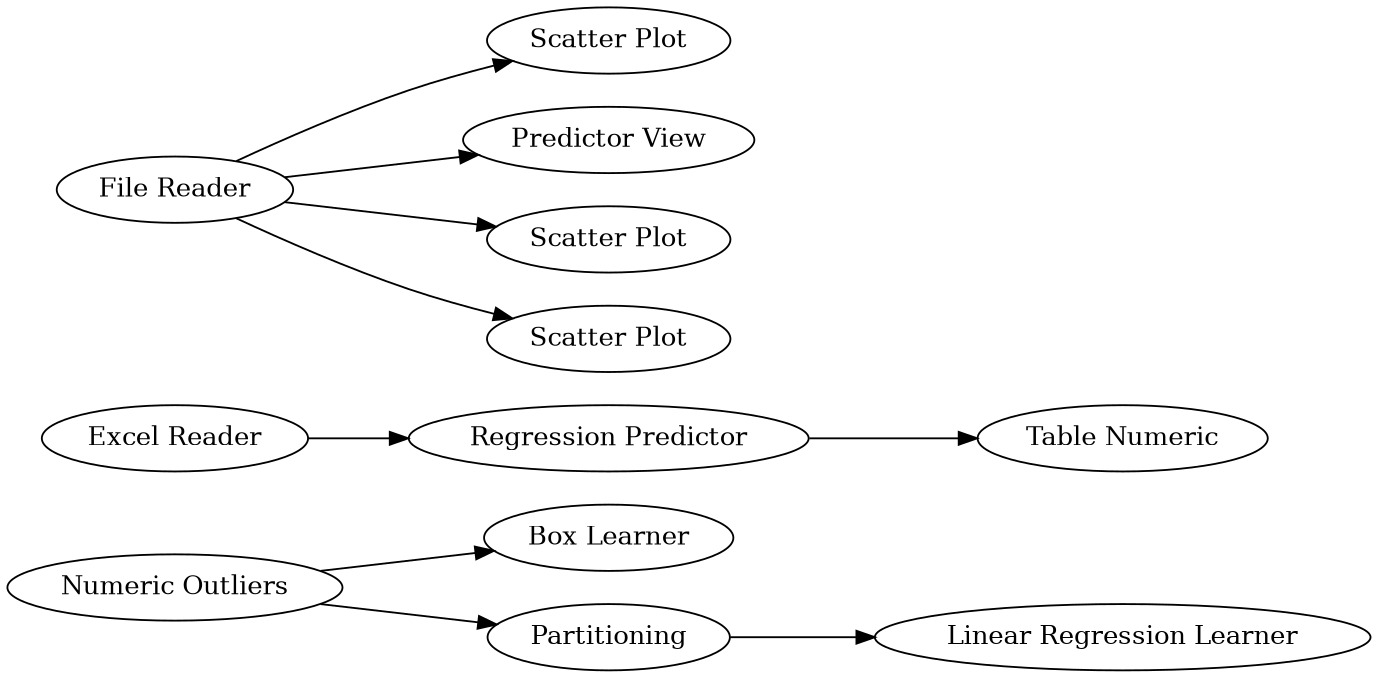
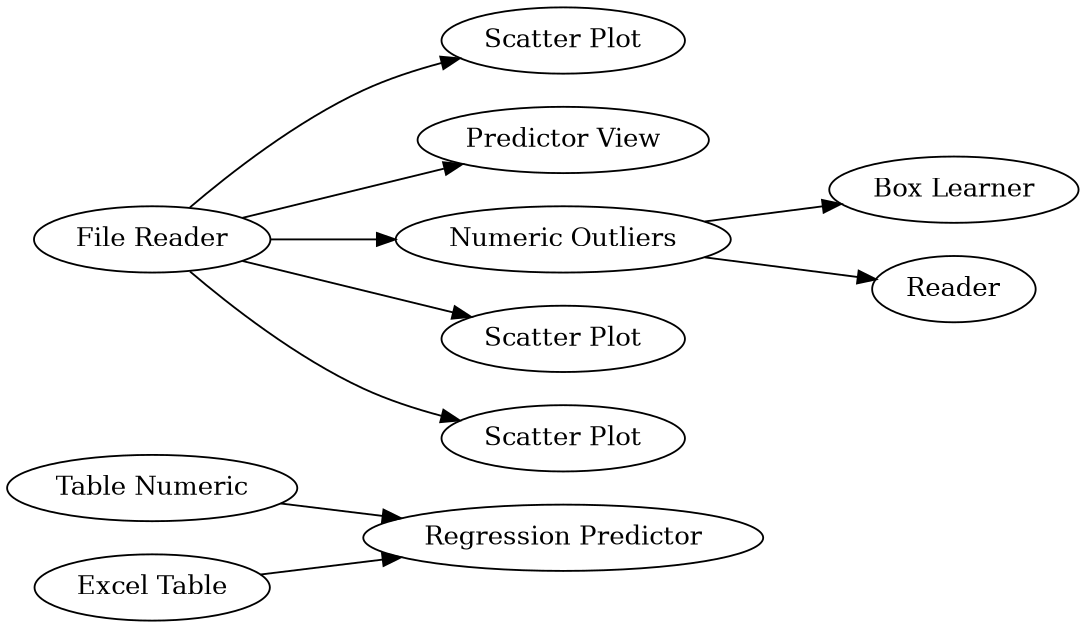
none -> (324, 239)
(175, 438) -> (152, 587)
(884, 438) -> (332, 510)
(609, 637) -> (954, 289)
(1123, 637) -> none
